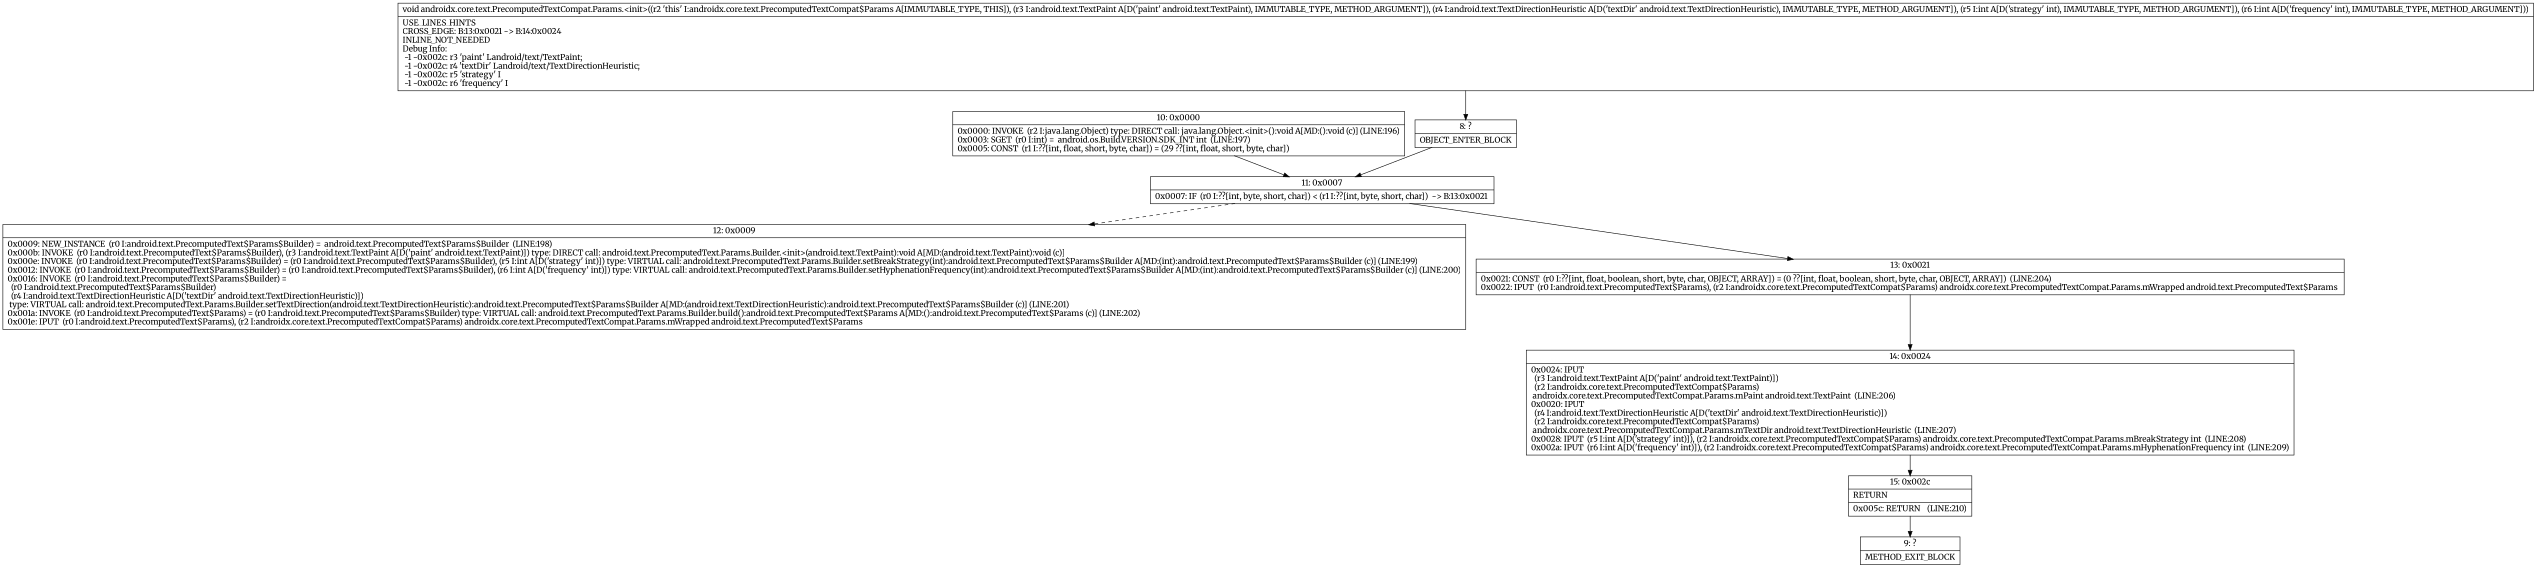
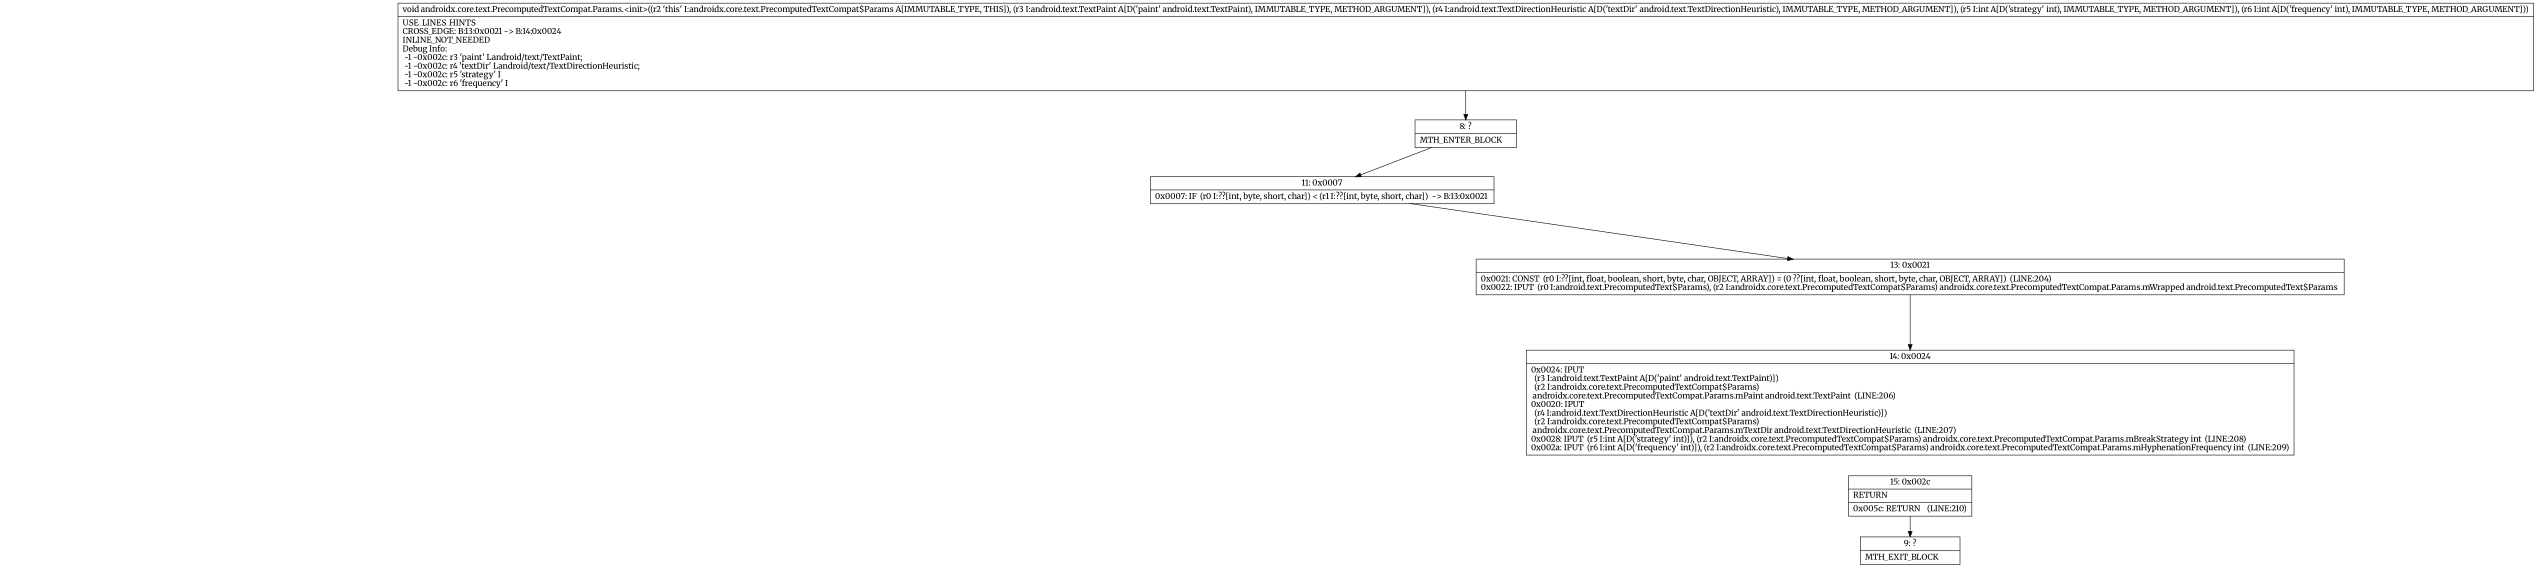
(1179, 134) -> none
(1466, 140) -> (1461, 140)
(734, 277) -> none
(1910, 463) -> none
(1910, 557) -> (1902, 557)
